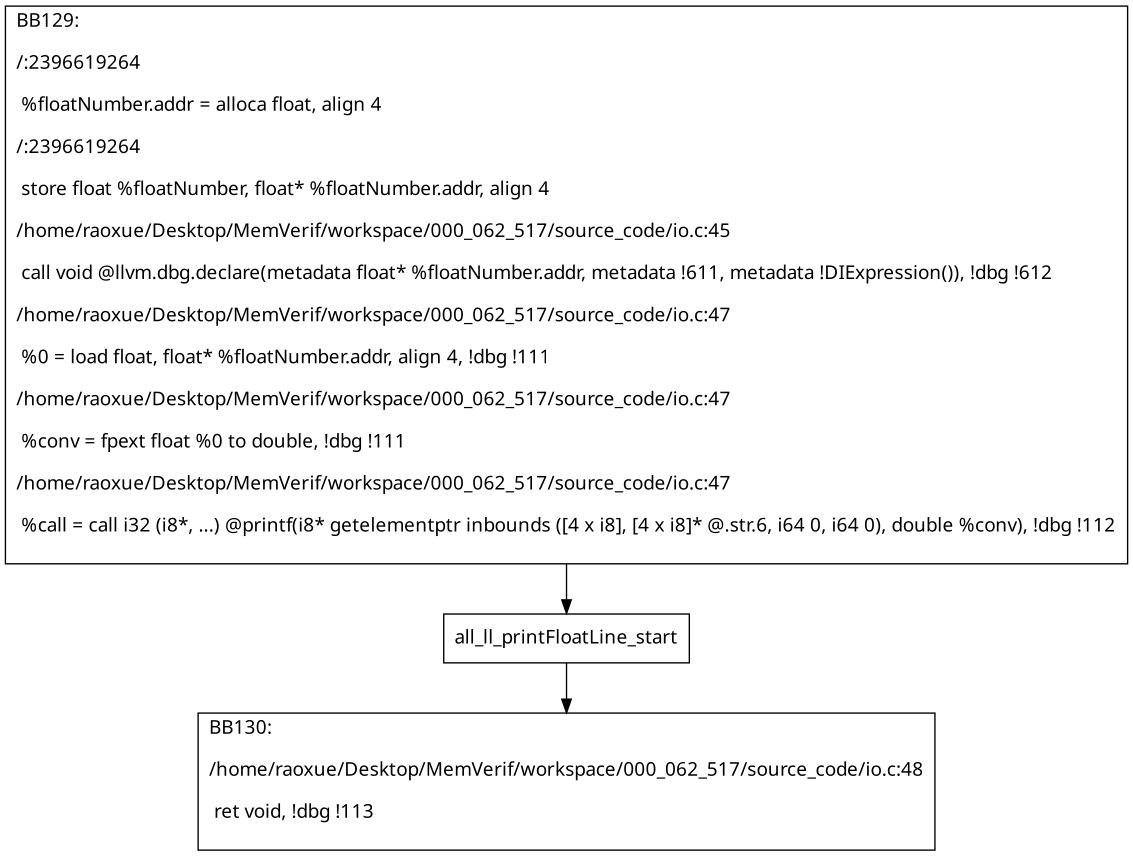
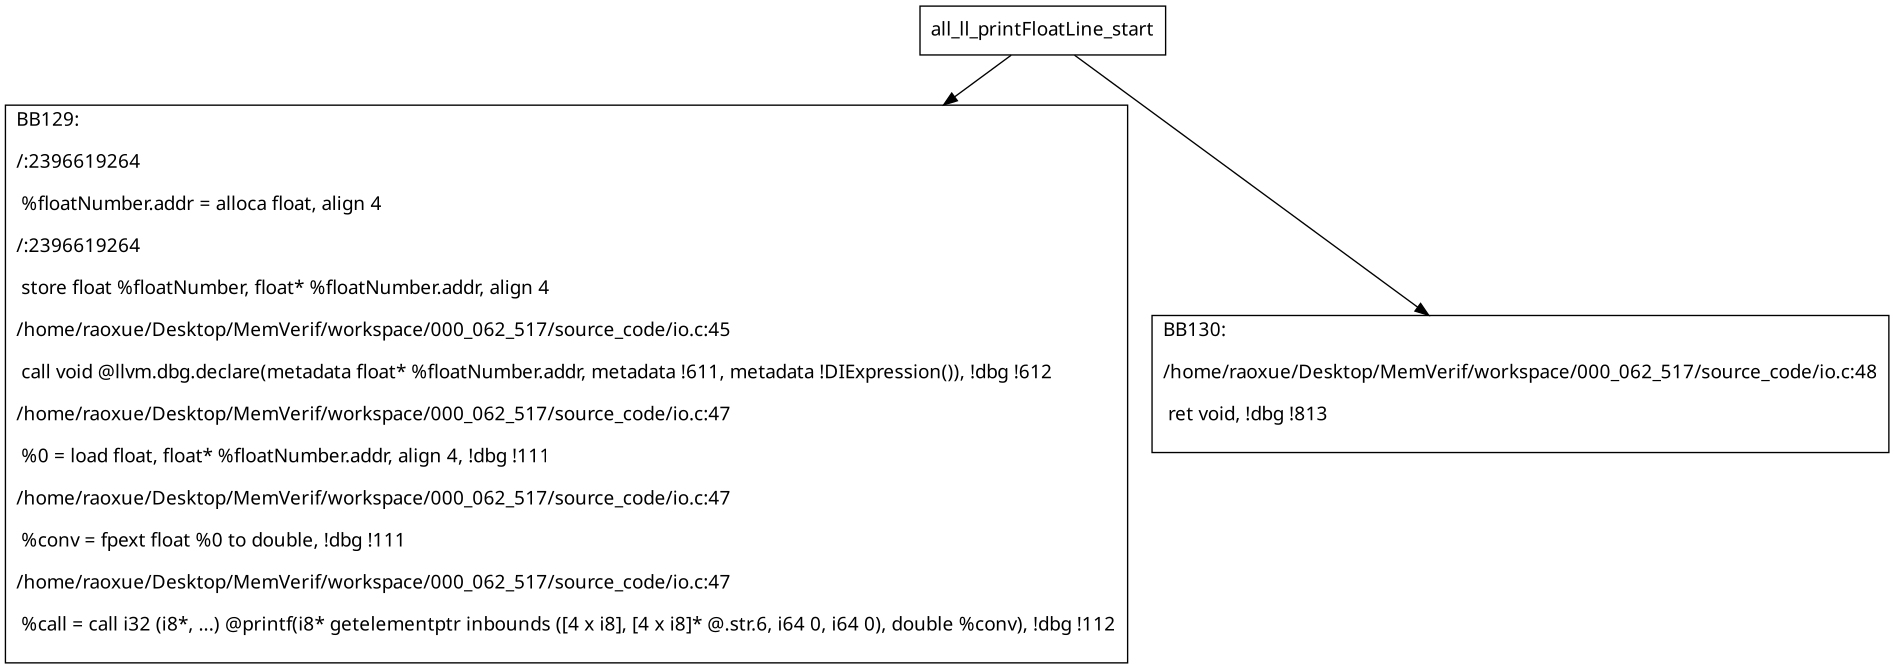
(567, 582) -> (983, 76)
(292, 812) -> (1246, 415)
